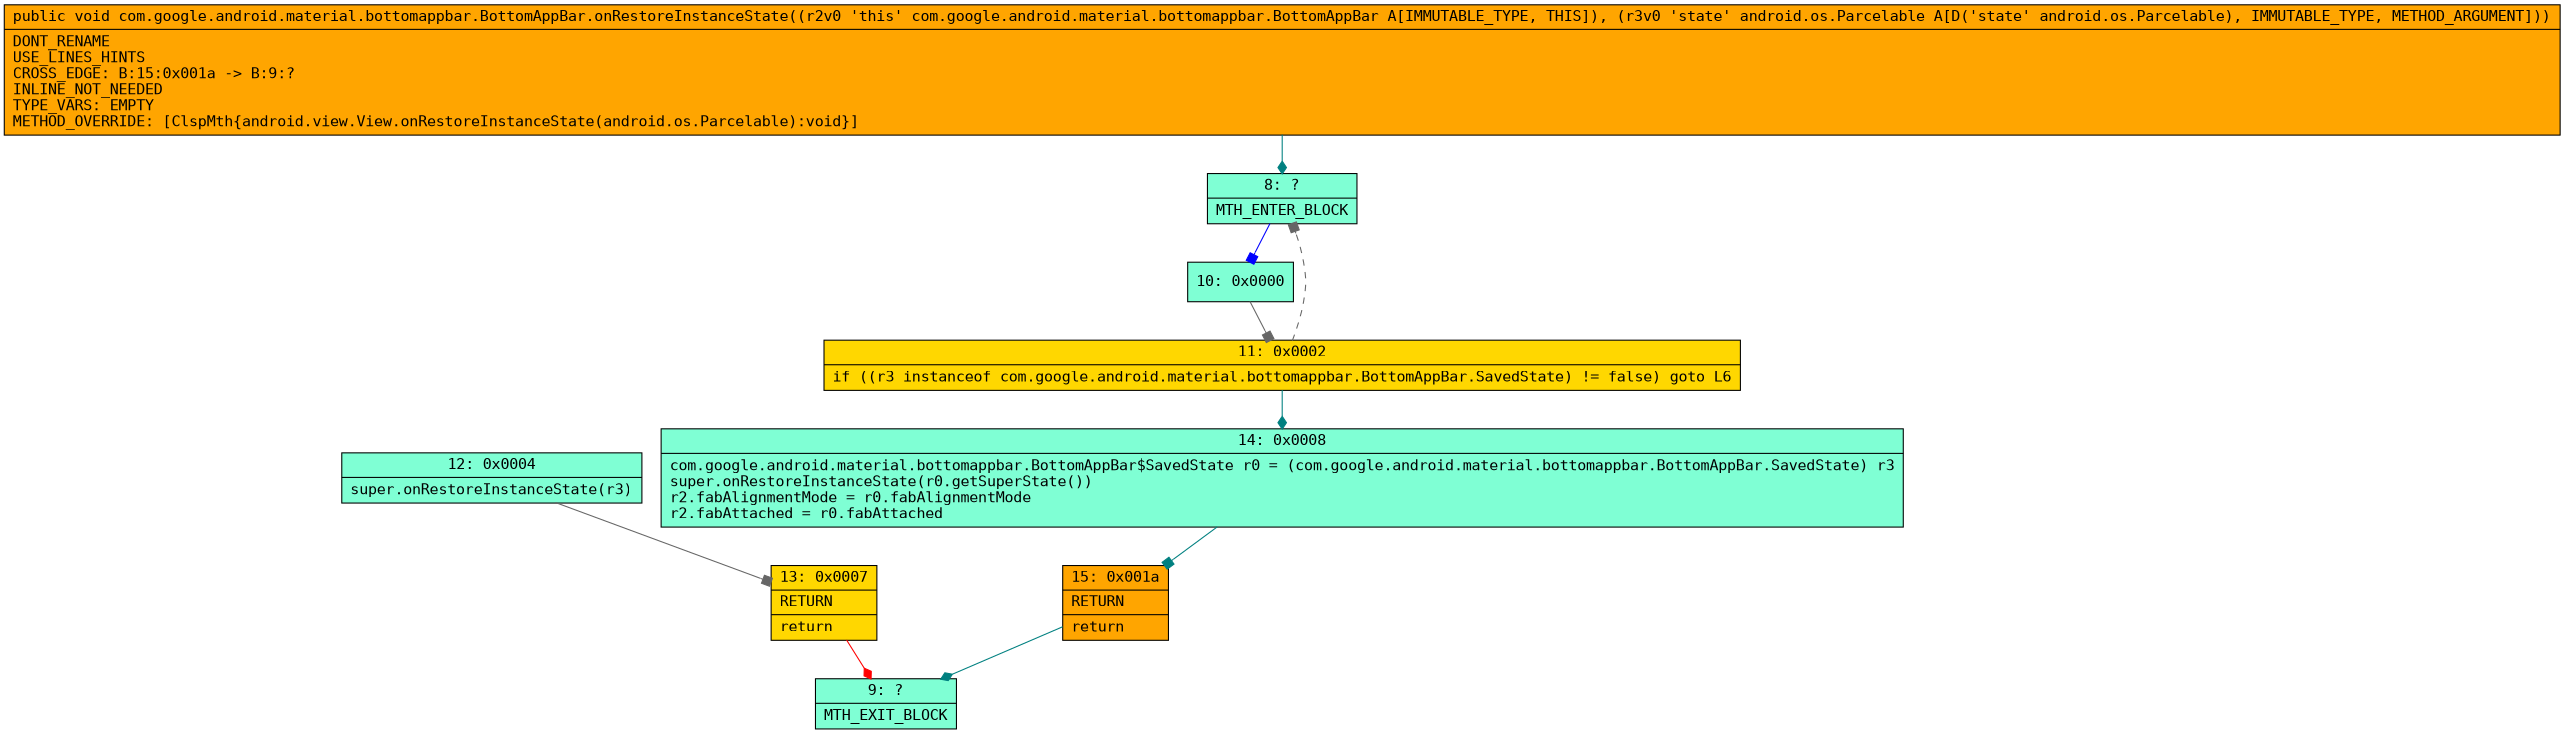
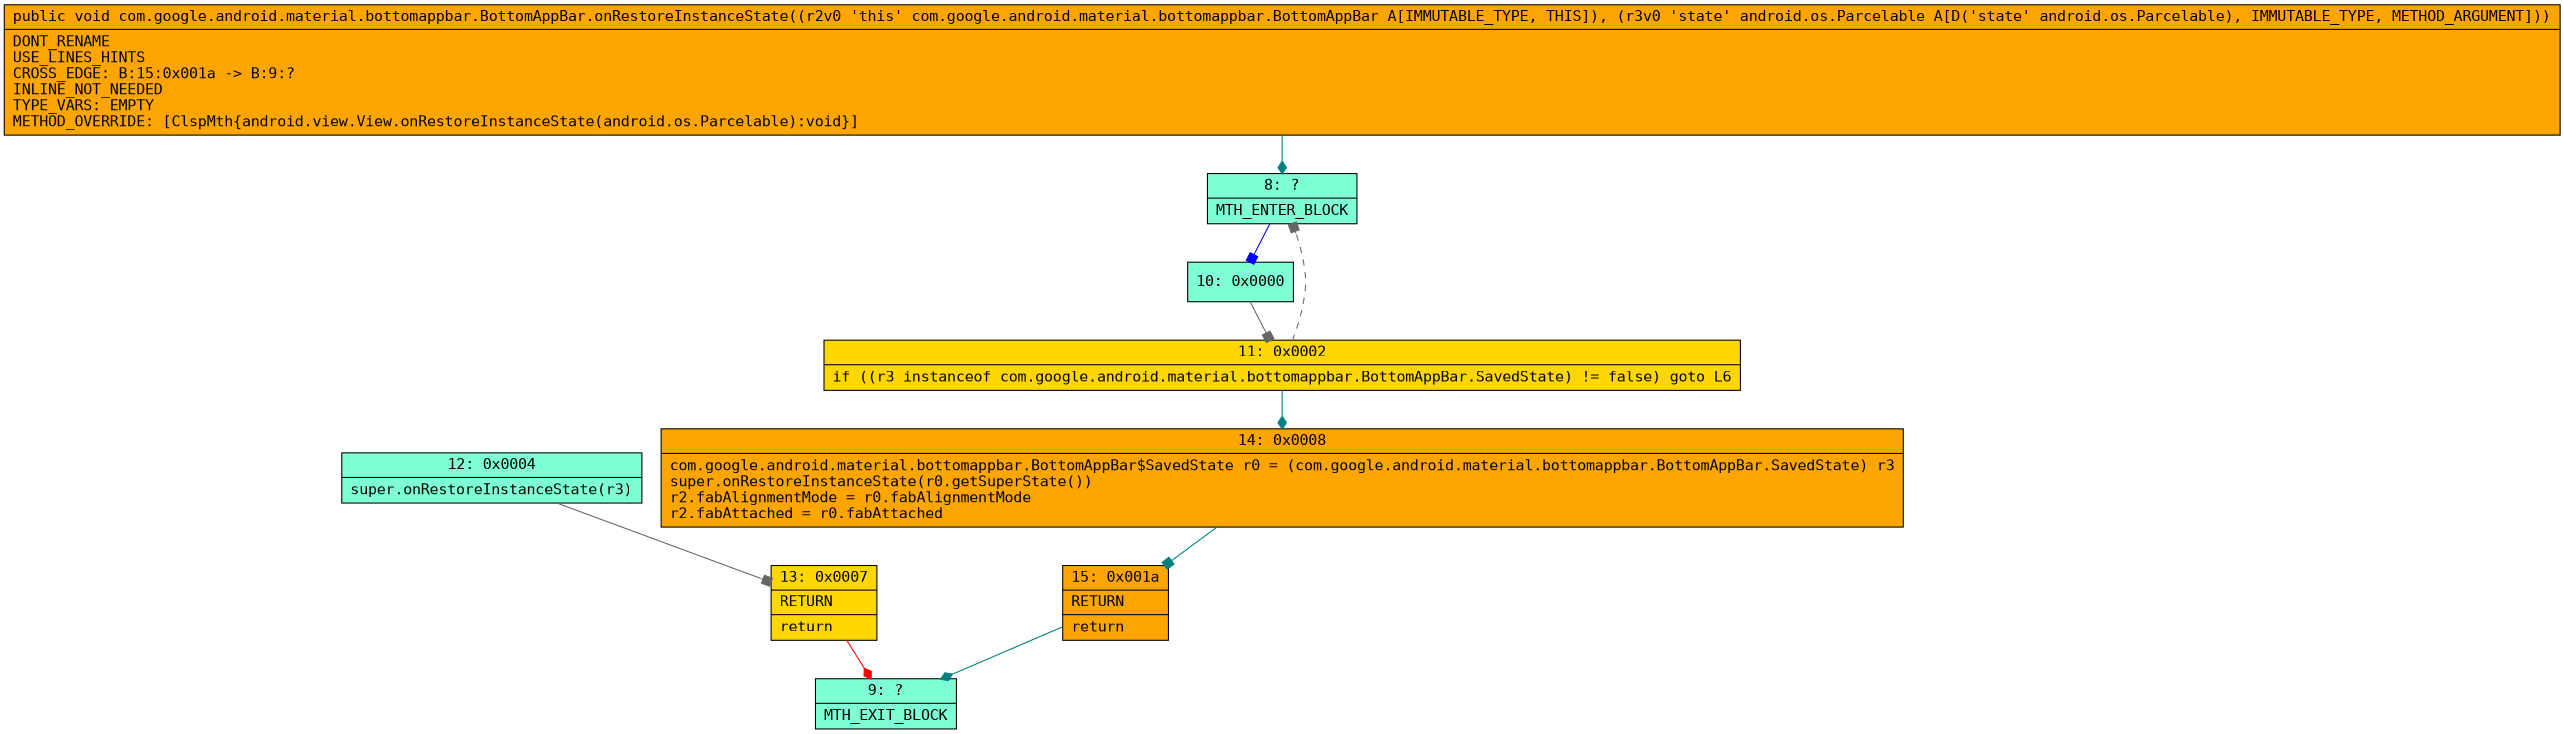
(1282, 478) -> (1282, 478)
